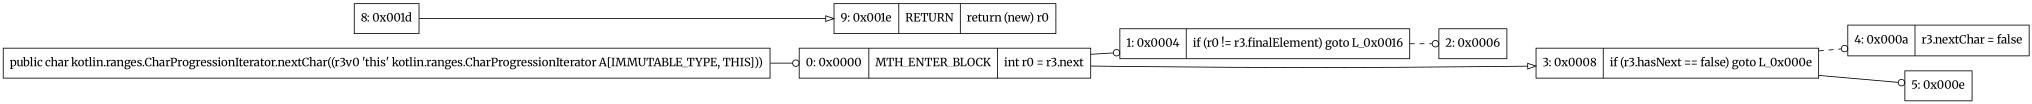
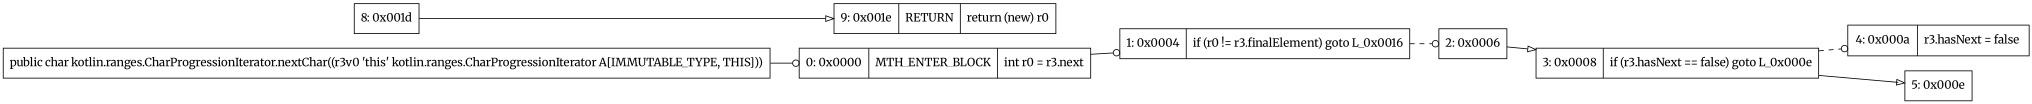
(1972, 40) -> (1972, 40)
(1309, 68) -> (1517, 48)
(1859, 79) -> (1859, 79)
